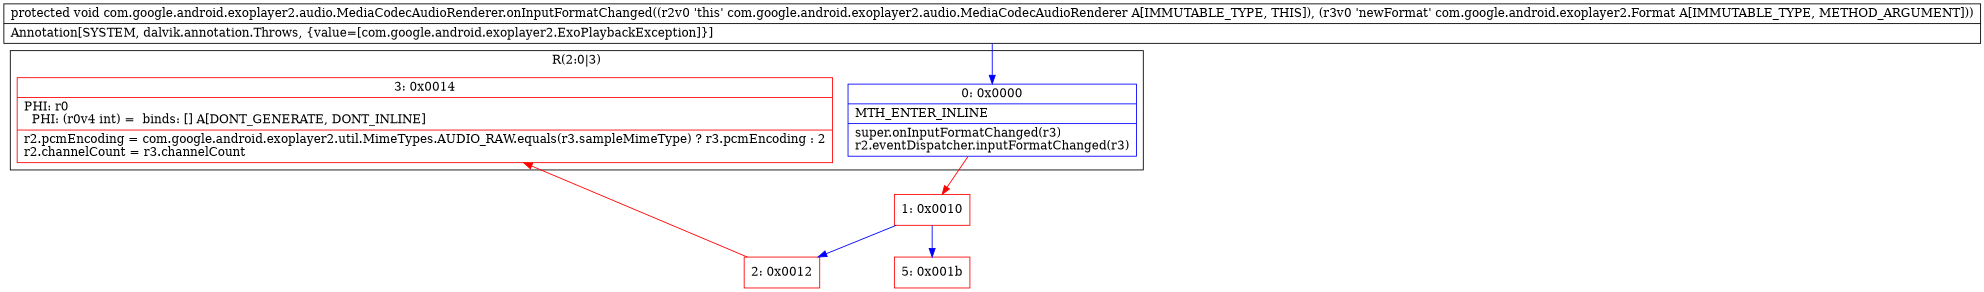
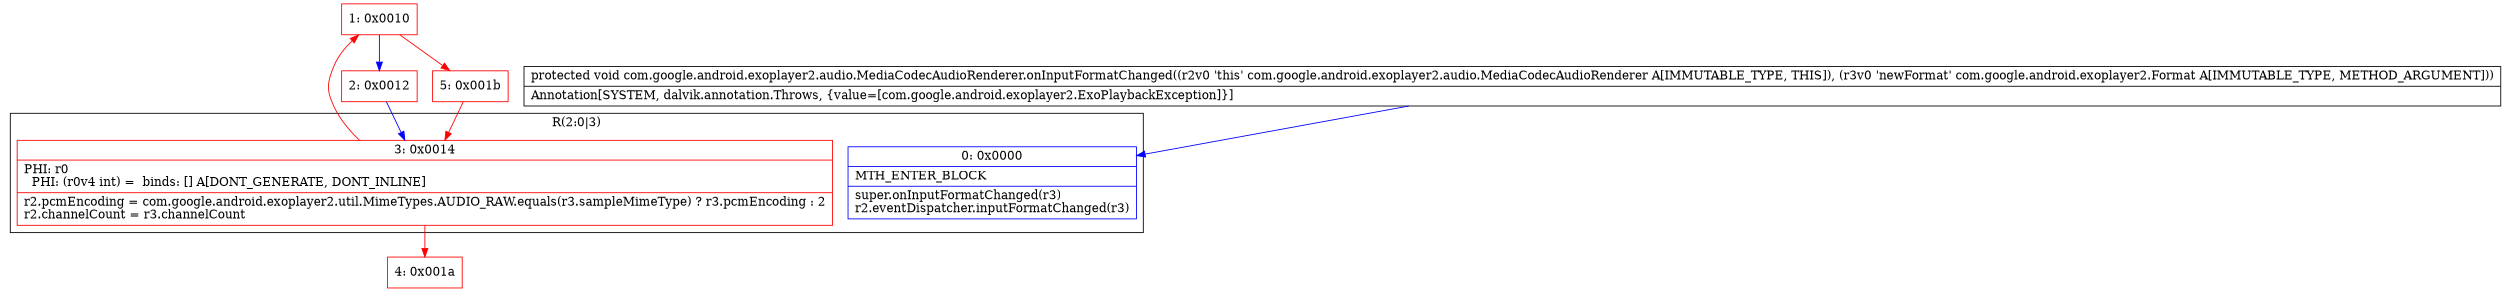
(922, 113) -> (921, 176)
none -> (455, 119)
(955, 176) -> (329, 92)
(639, 212) -> (394, 119)
(932, 237) -> (421, 50)
none -> (425, 273)
